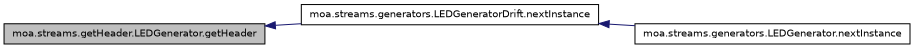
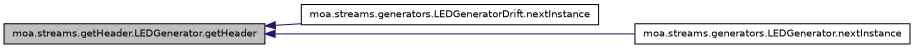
(622, 25) -> (455, 34)
